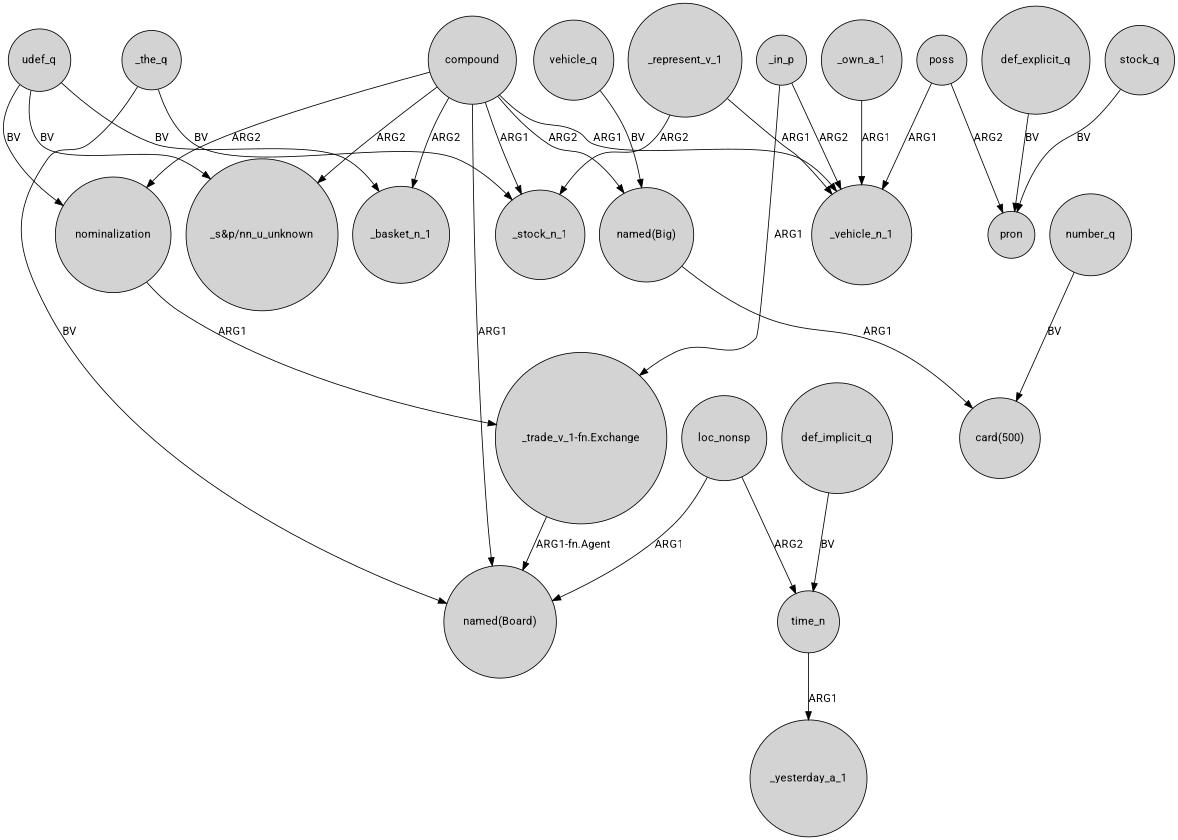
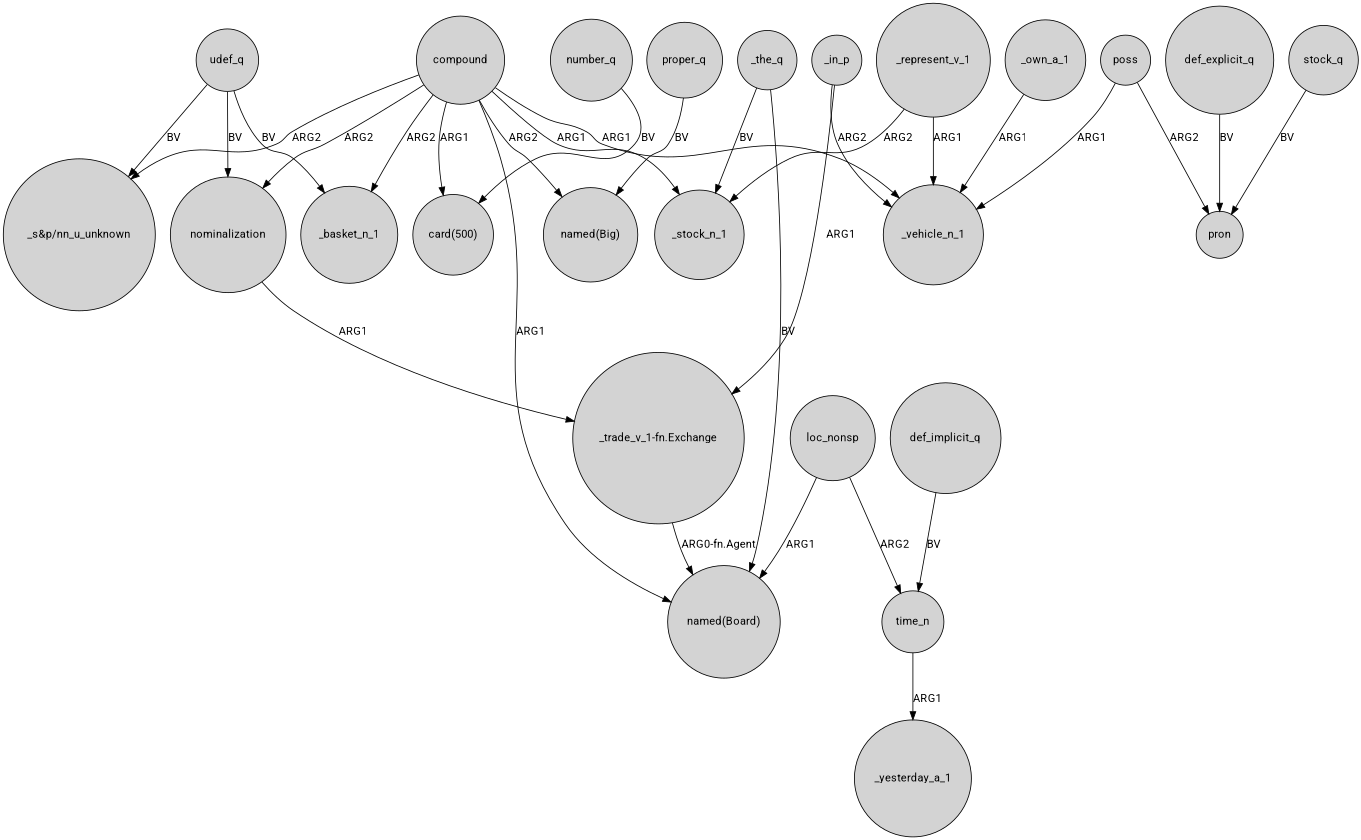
(574, 60) -> (685, 60)
(826, 331) -> (439, 144)
(573, 545) -> (719, 545)
